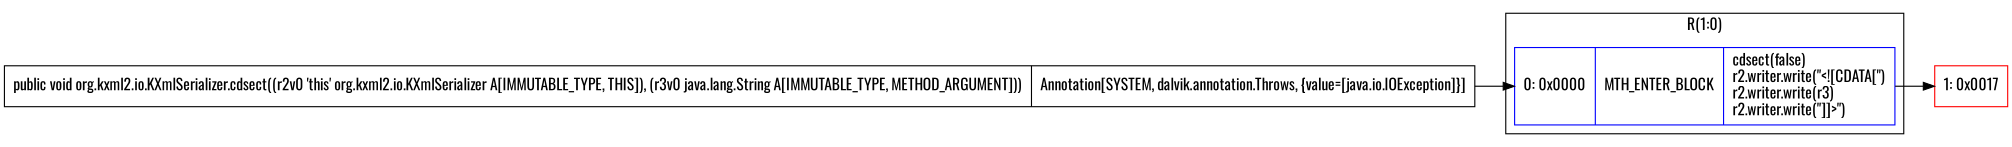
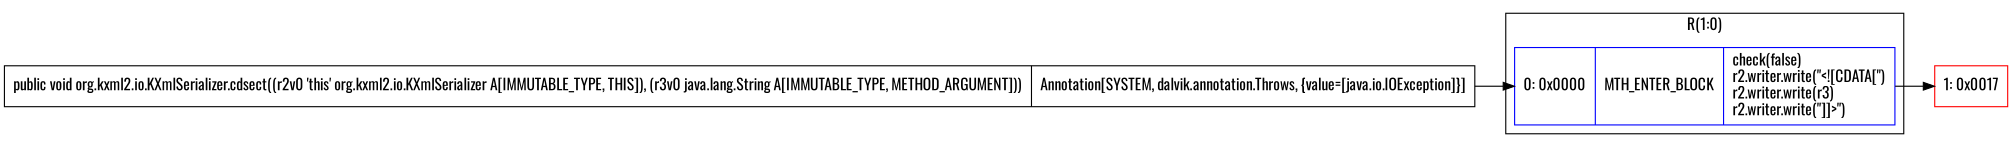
(1769, 61) -> (1767, 61)
